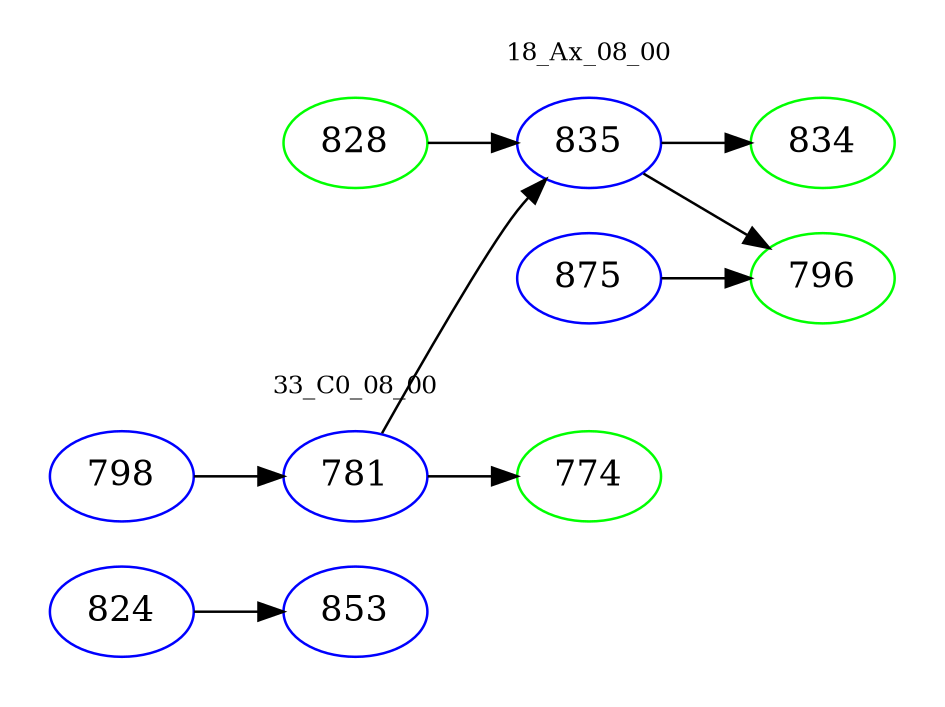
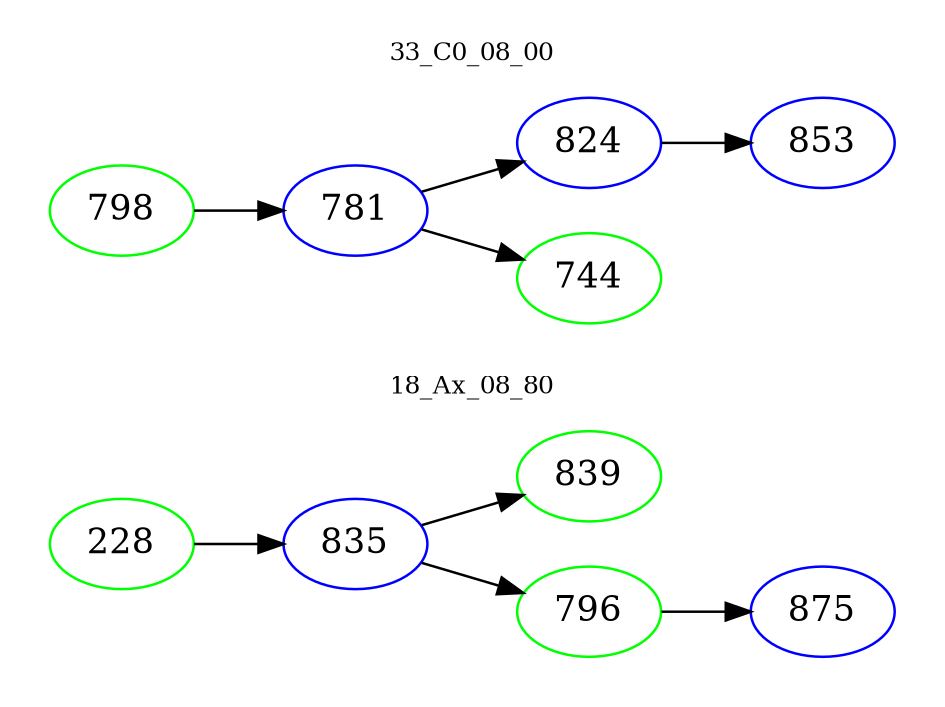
(589, 54) -> (472, 387)
(355, 143) -> (122, 544)
(823, 143) -> (589, 476)
(693, 278) -> (693, 612)
(451, 313) -> (460, 180)
(122, 476) -> (122, 211)
(589, 476) -> (589, 278)
